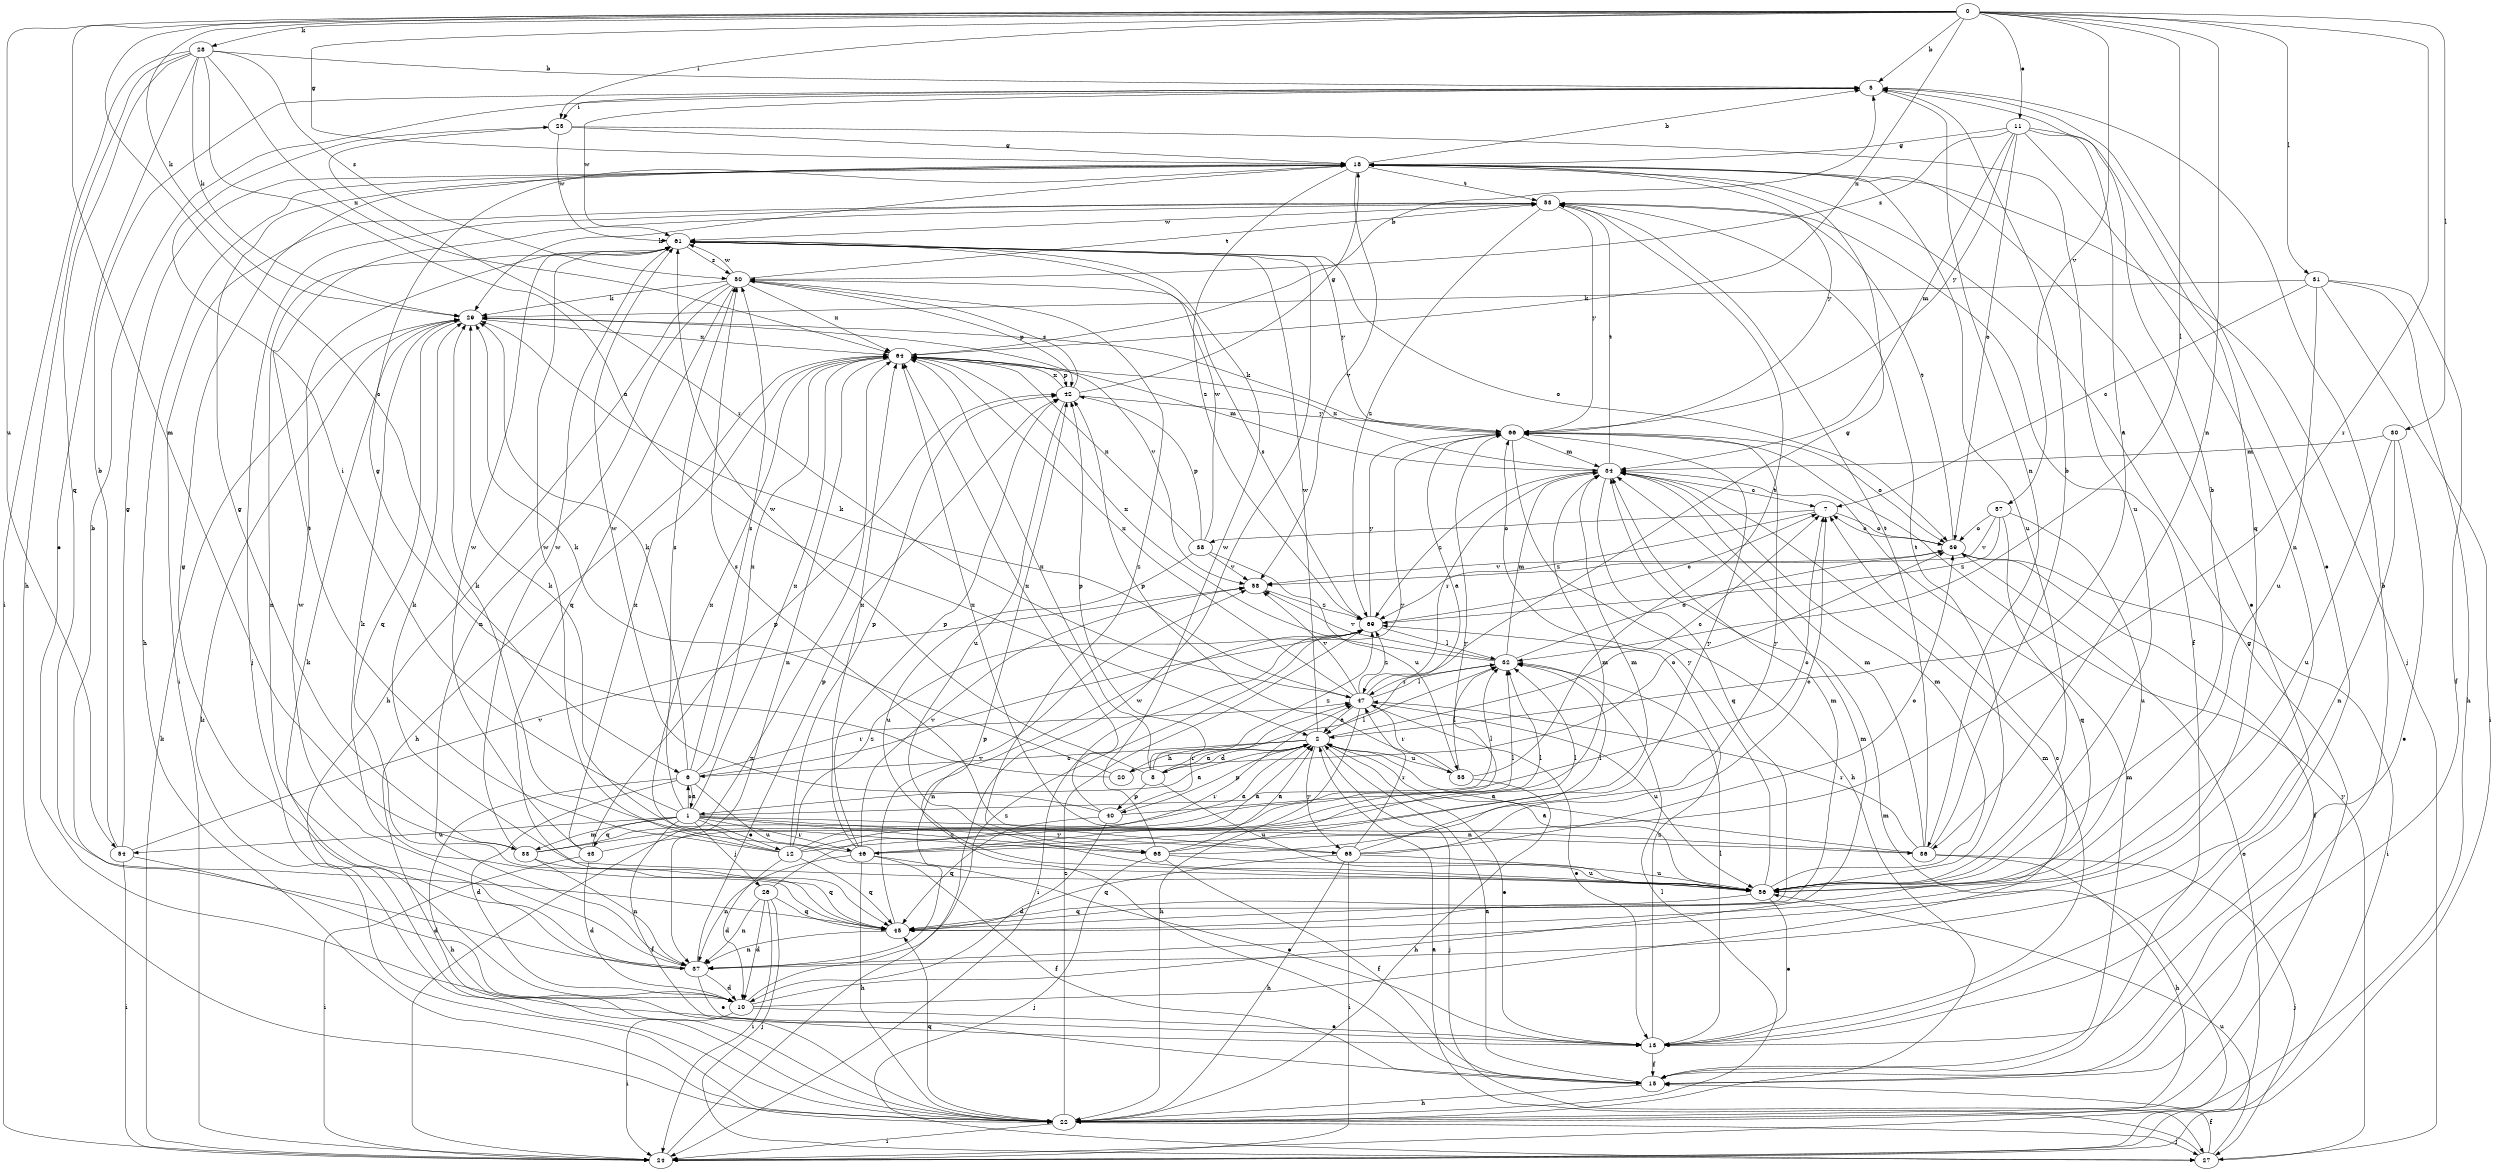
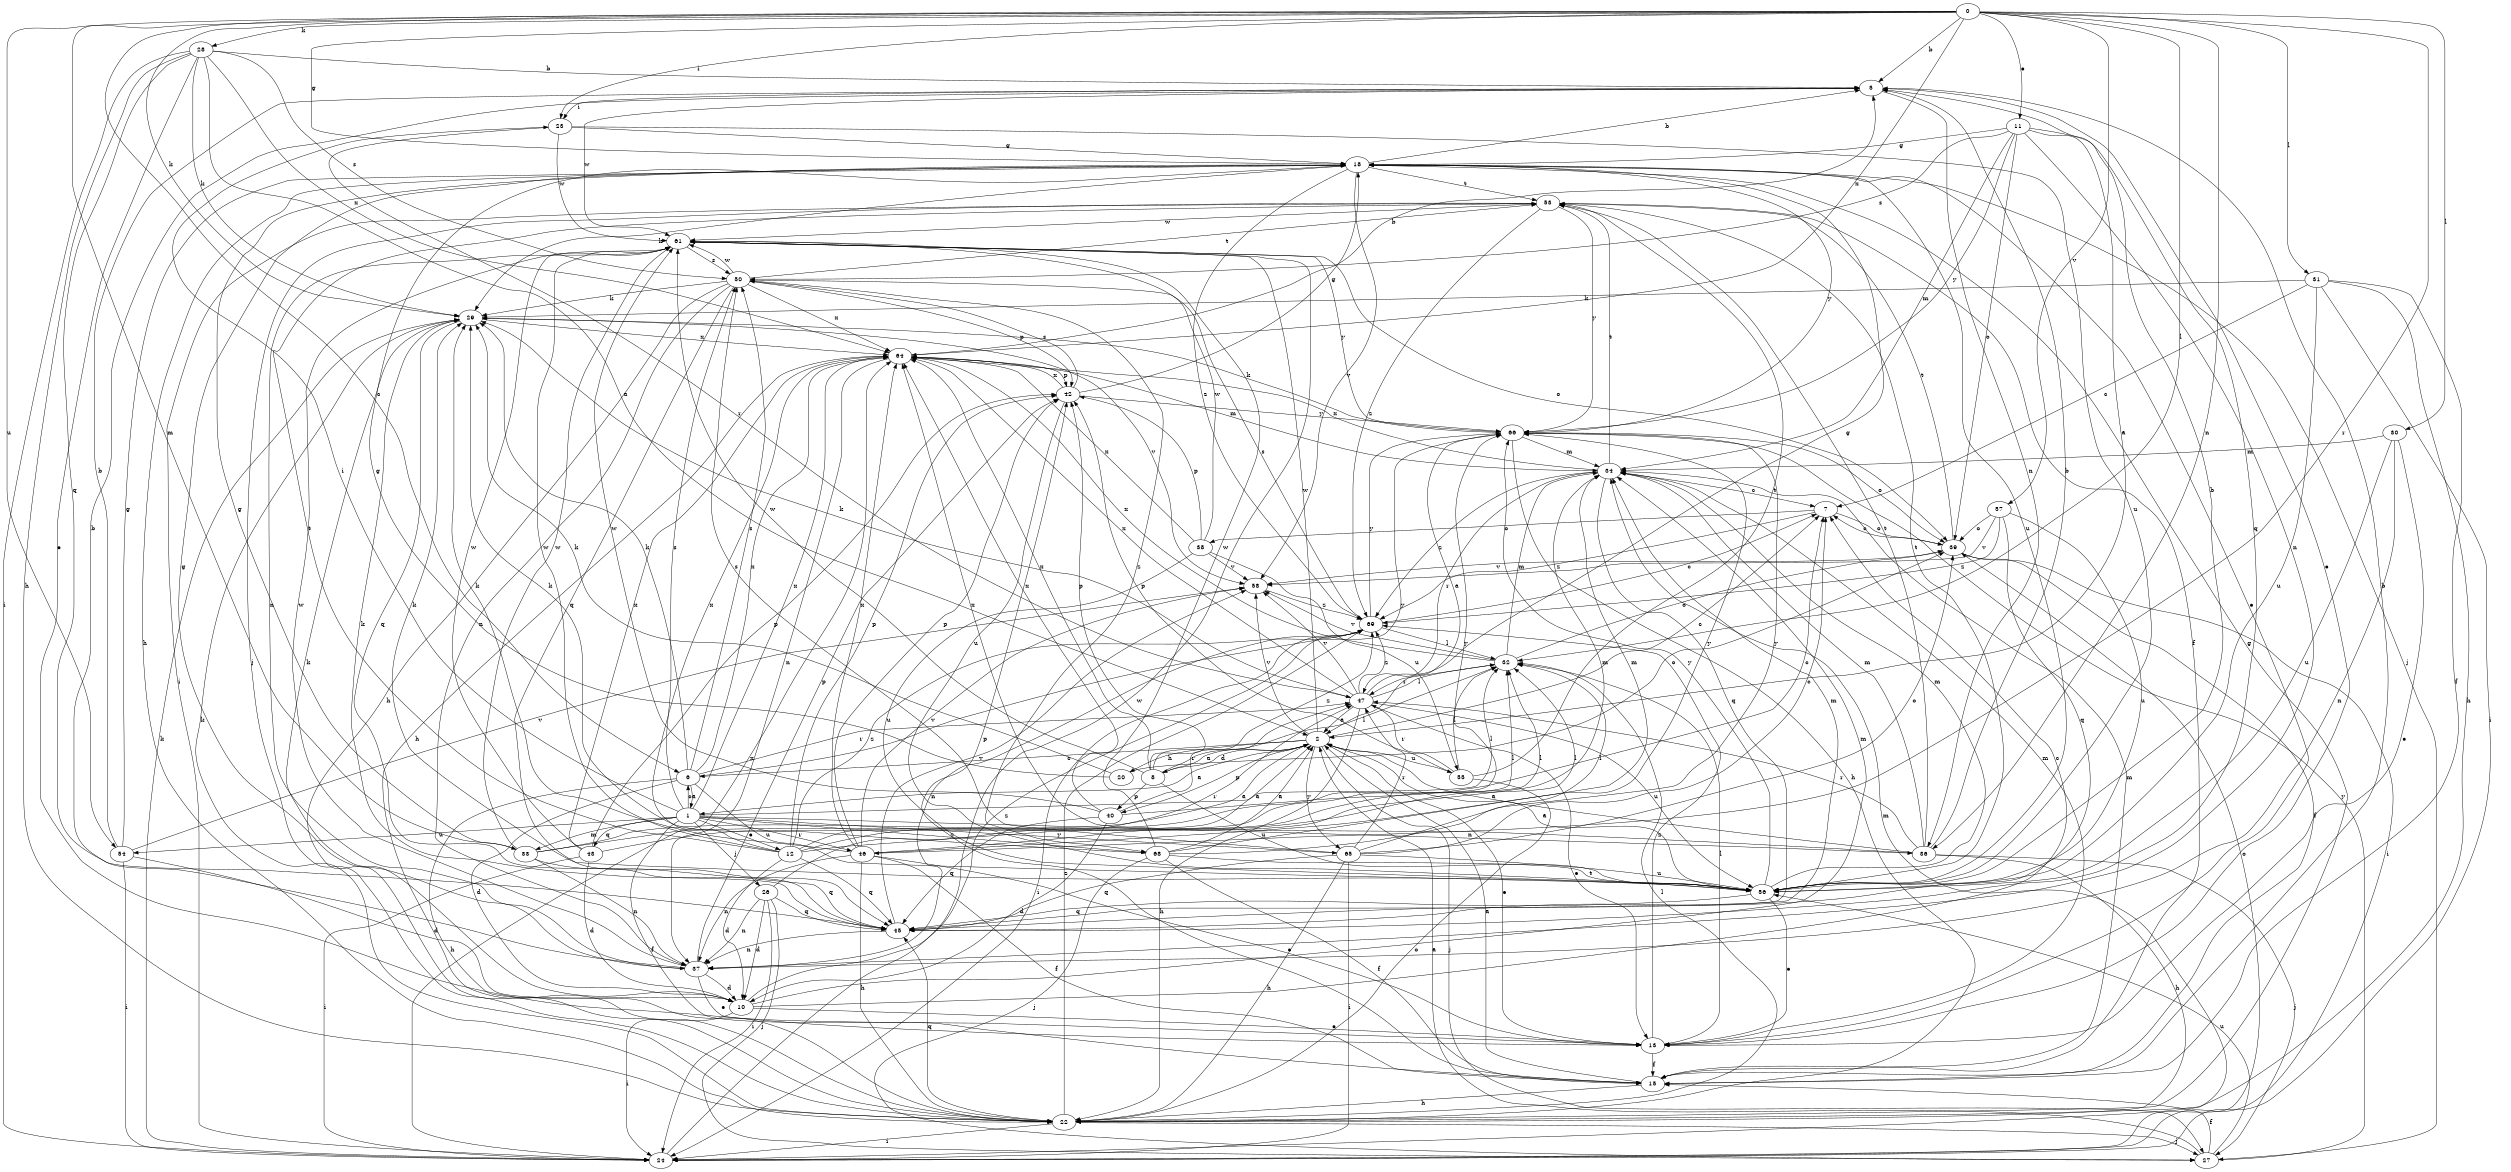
none -> (1266, 666)
(1591, 873) -> (1591, 873)
(1416, 950) -> (1416, 950)
